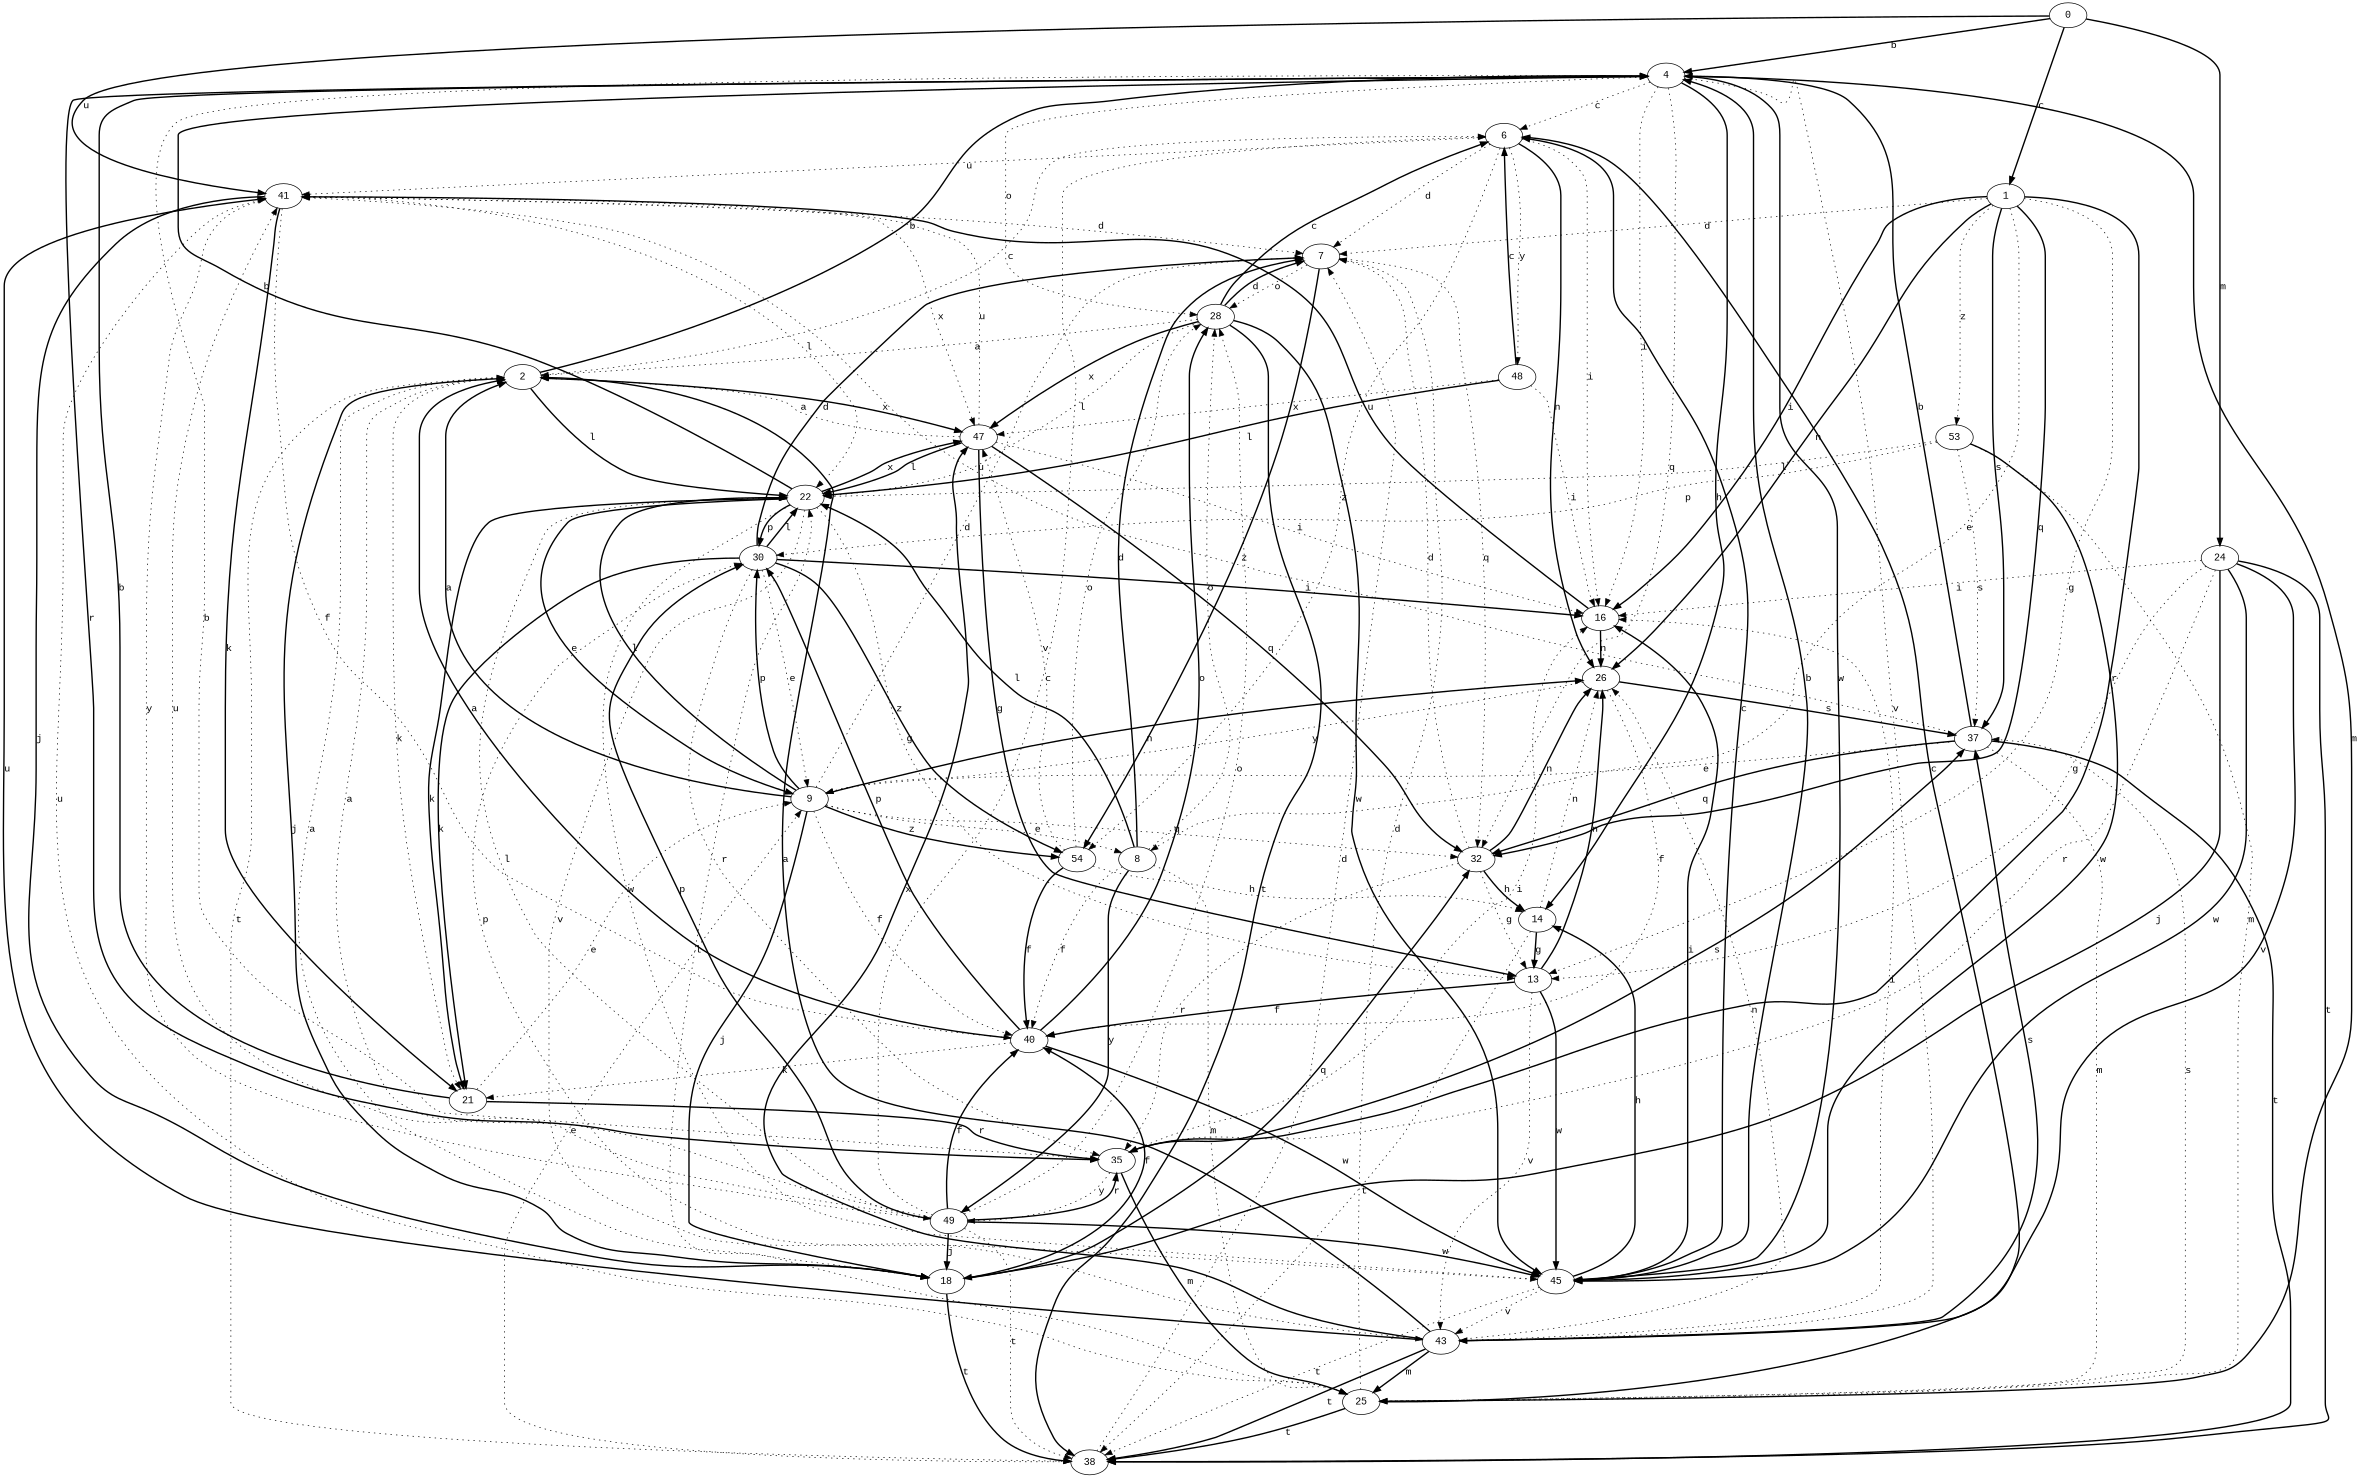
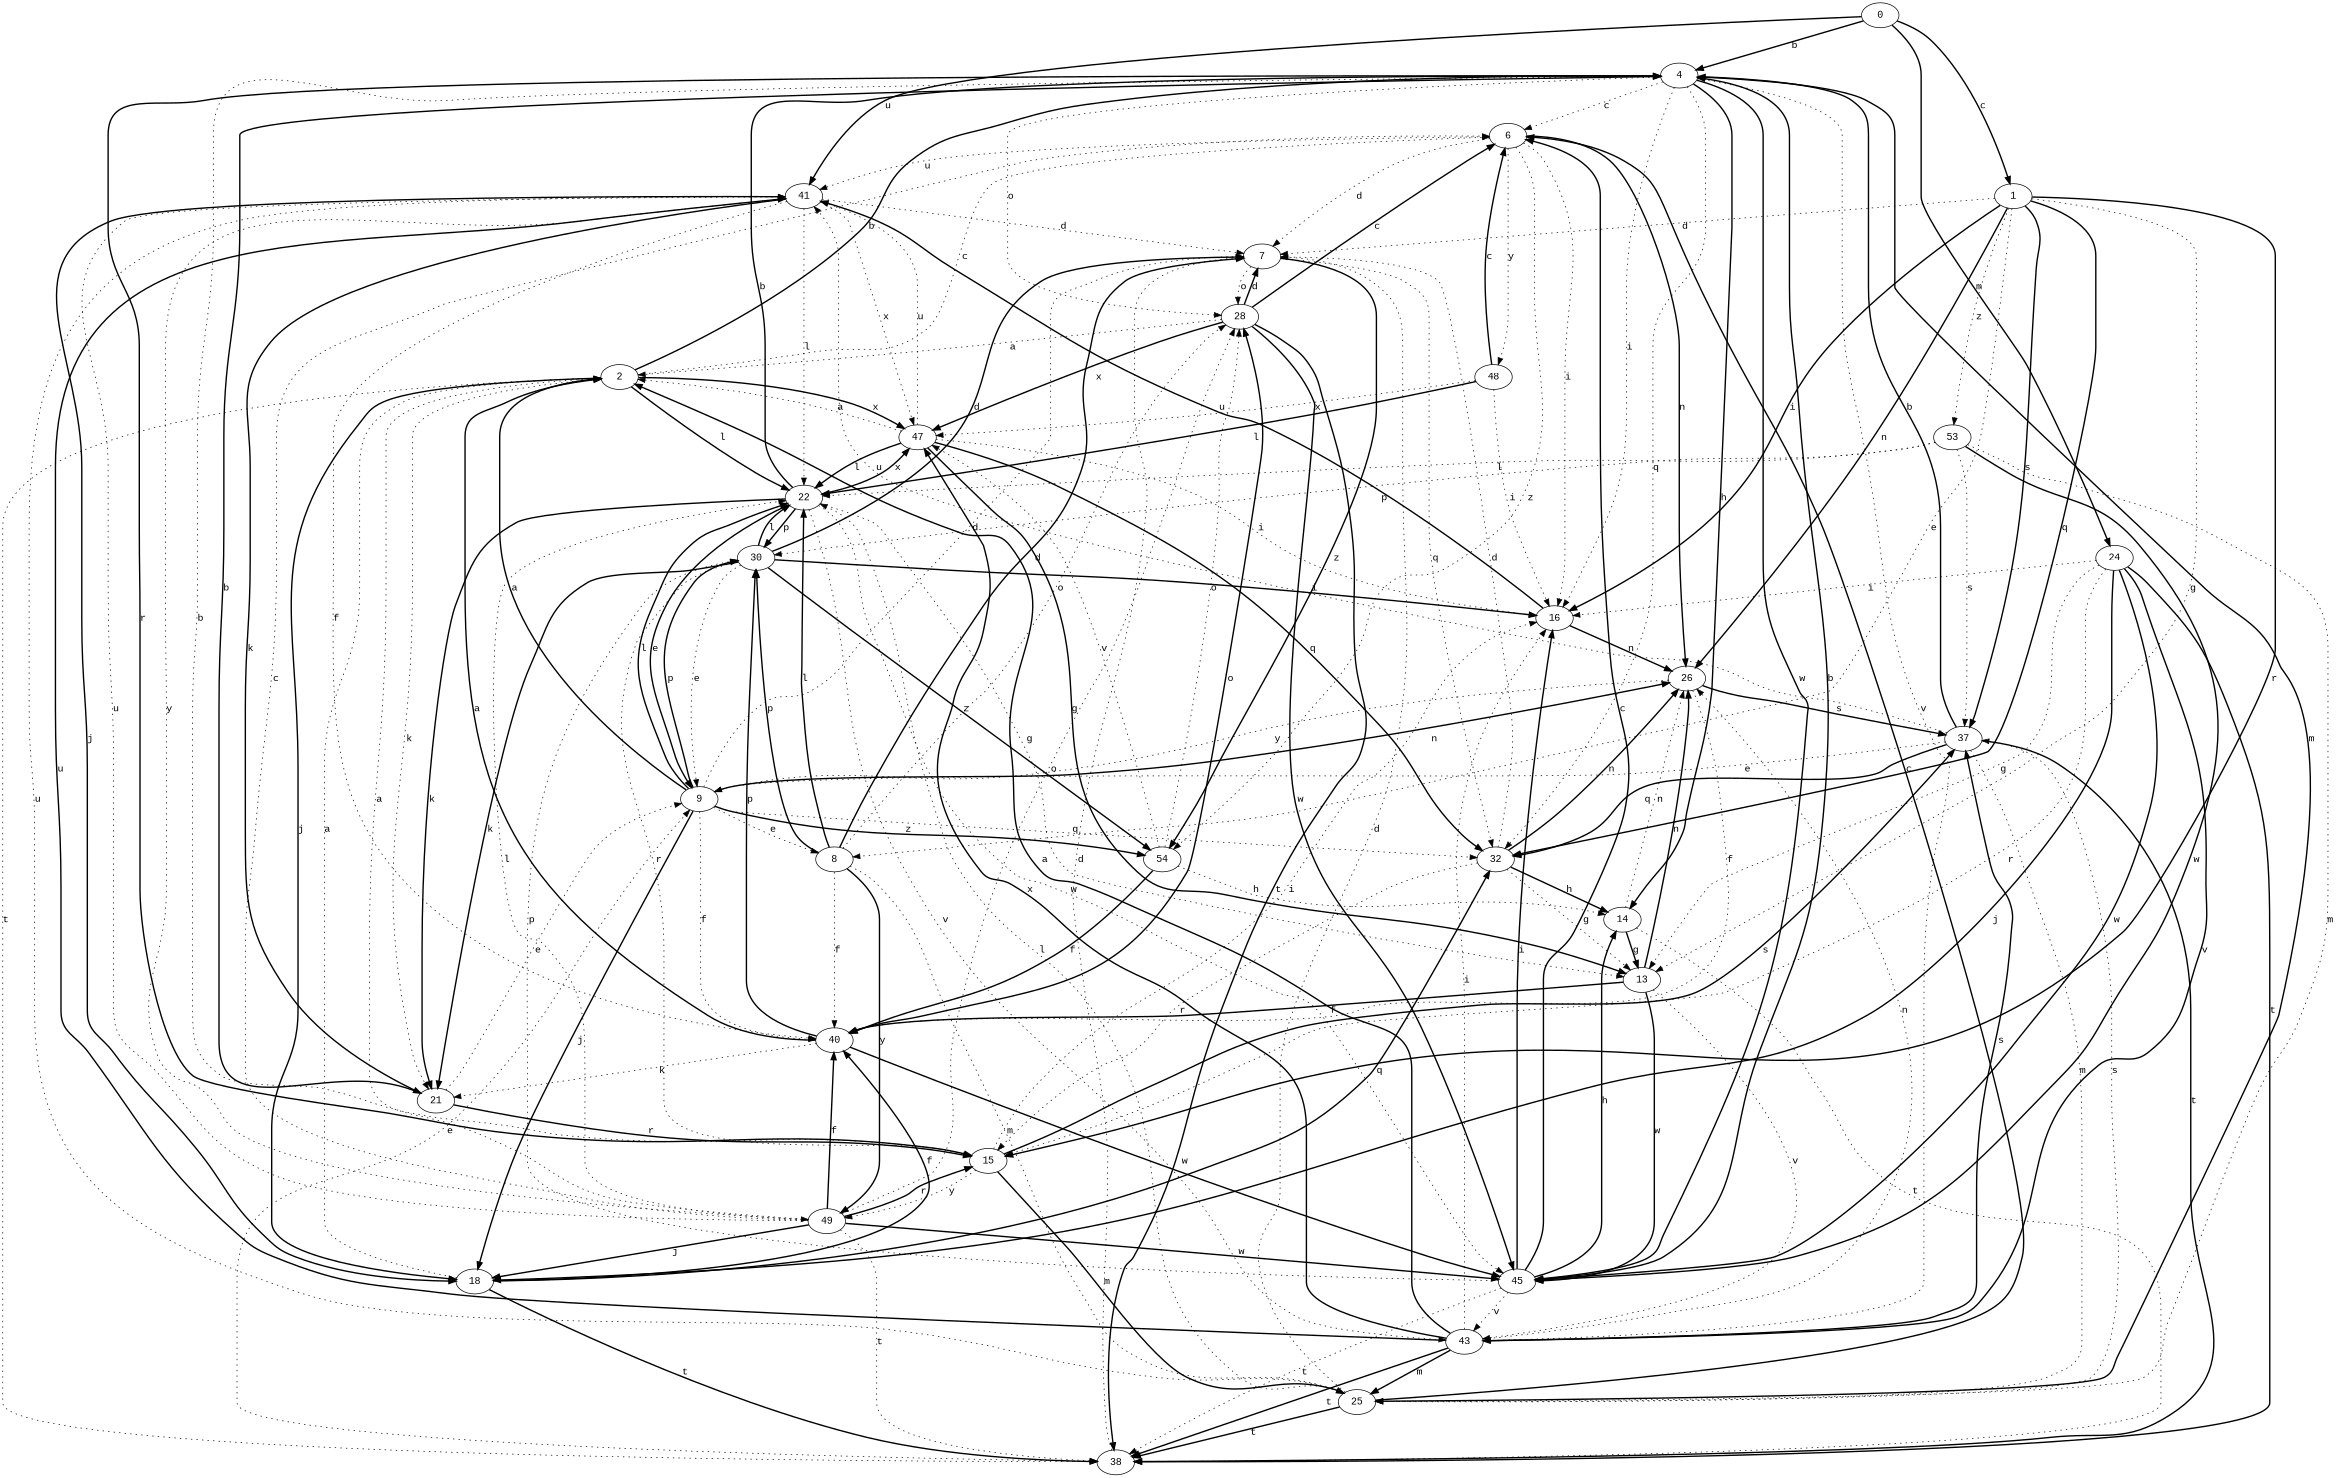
(1027, 436) -> none
(686, 907) -> (768, 723)
(1117, 1161) -> (988, 1161)
